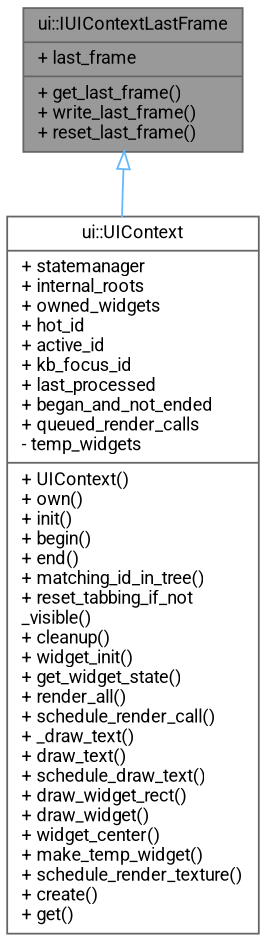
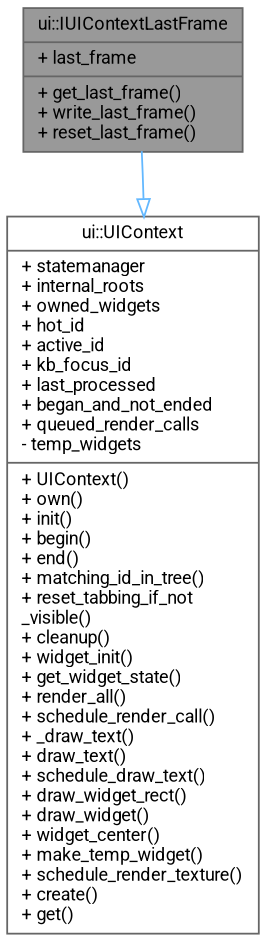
(123, 193) -> (143, 175)
